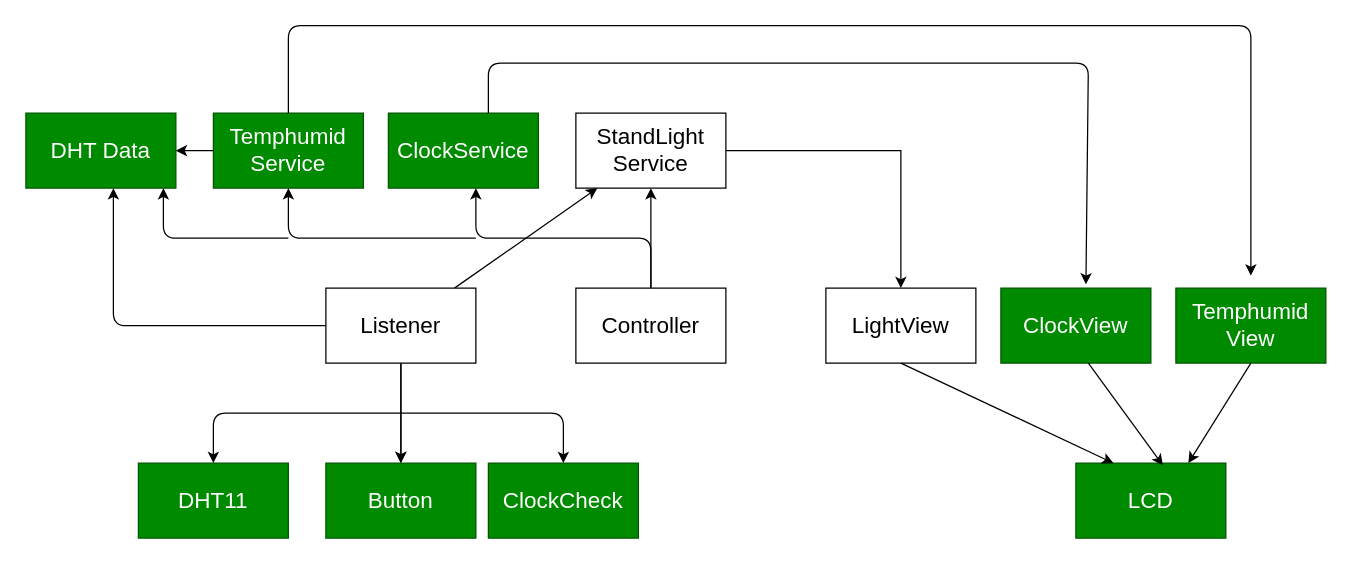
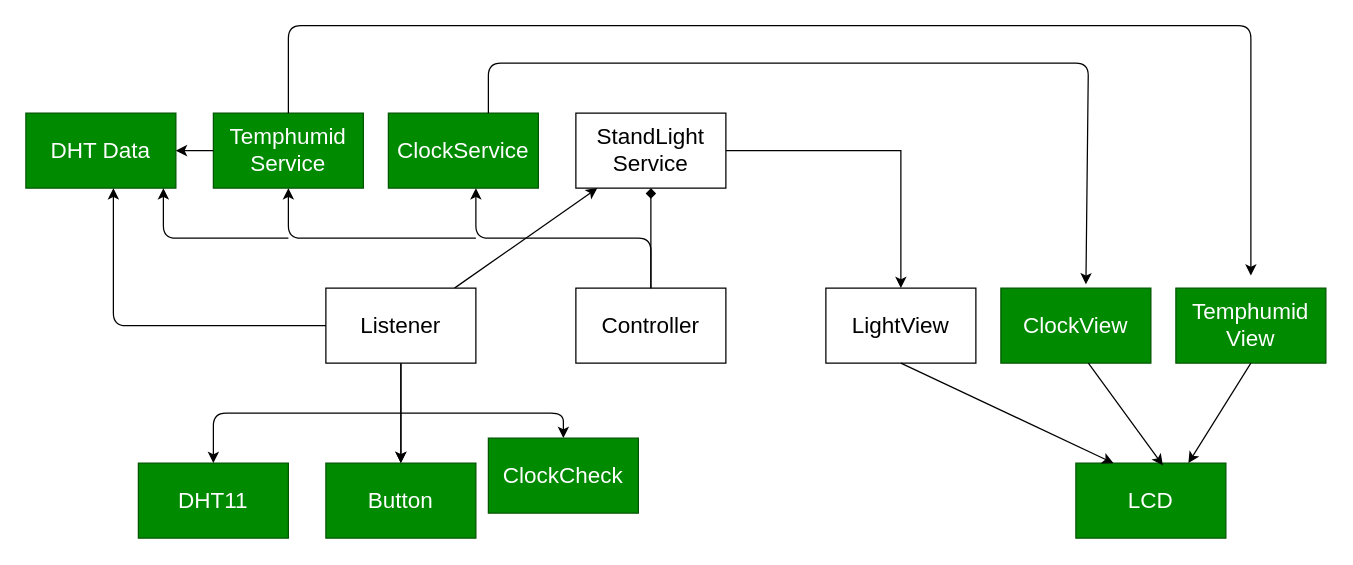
(651, 198) -> (651, 199)
(563, 501) -> (563, 476)
